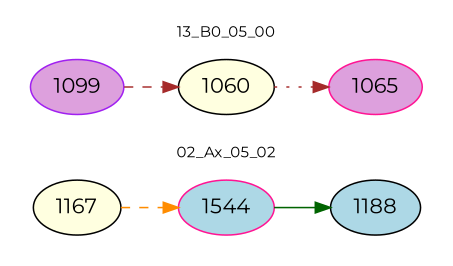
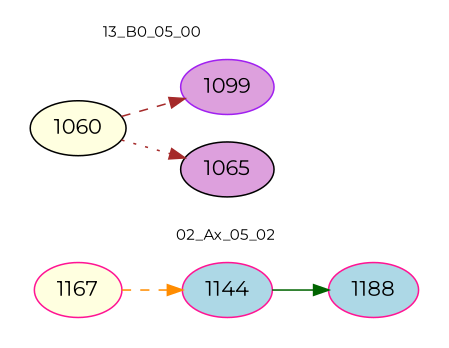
(144, 87) -> (146, 110)
(376, 87) -> (227, 169)
(77, 208) -> (78, 290)
(226, 208) -> (227, 290)
(376, 208) -> (374, 290)
